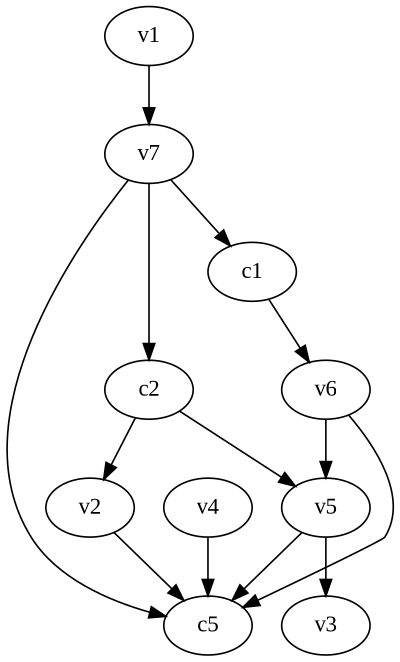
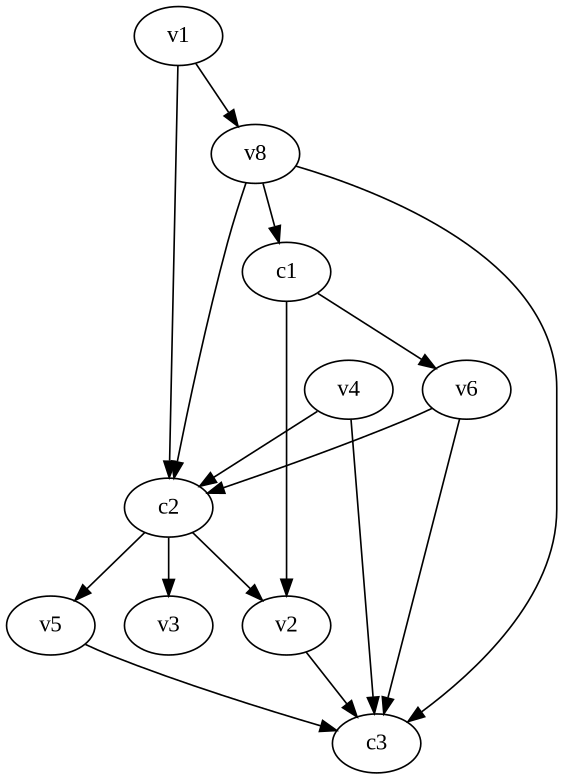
(149, 154) -> (255, 154)
none -> (174, 263)
(326, 441) -> (328, 450)
none -> (266, 444)
none -> (287, 447)
(326, 556) -> (169, 559)
(208, 626) -> (377, 743)
